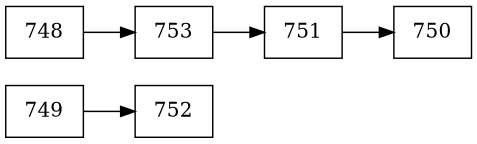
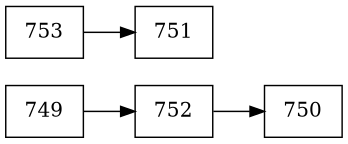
(45, 32) -> none
(361, 32) -> (232, 111)
